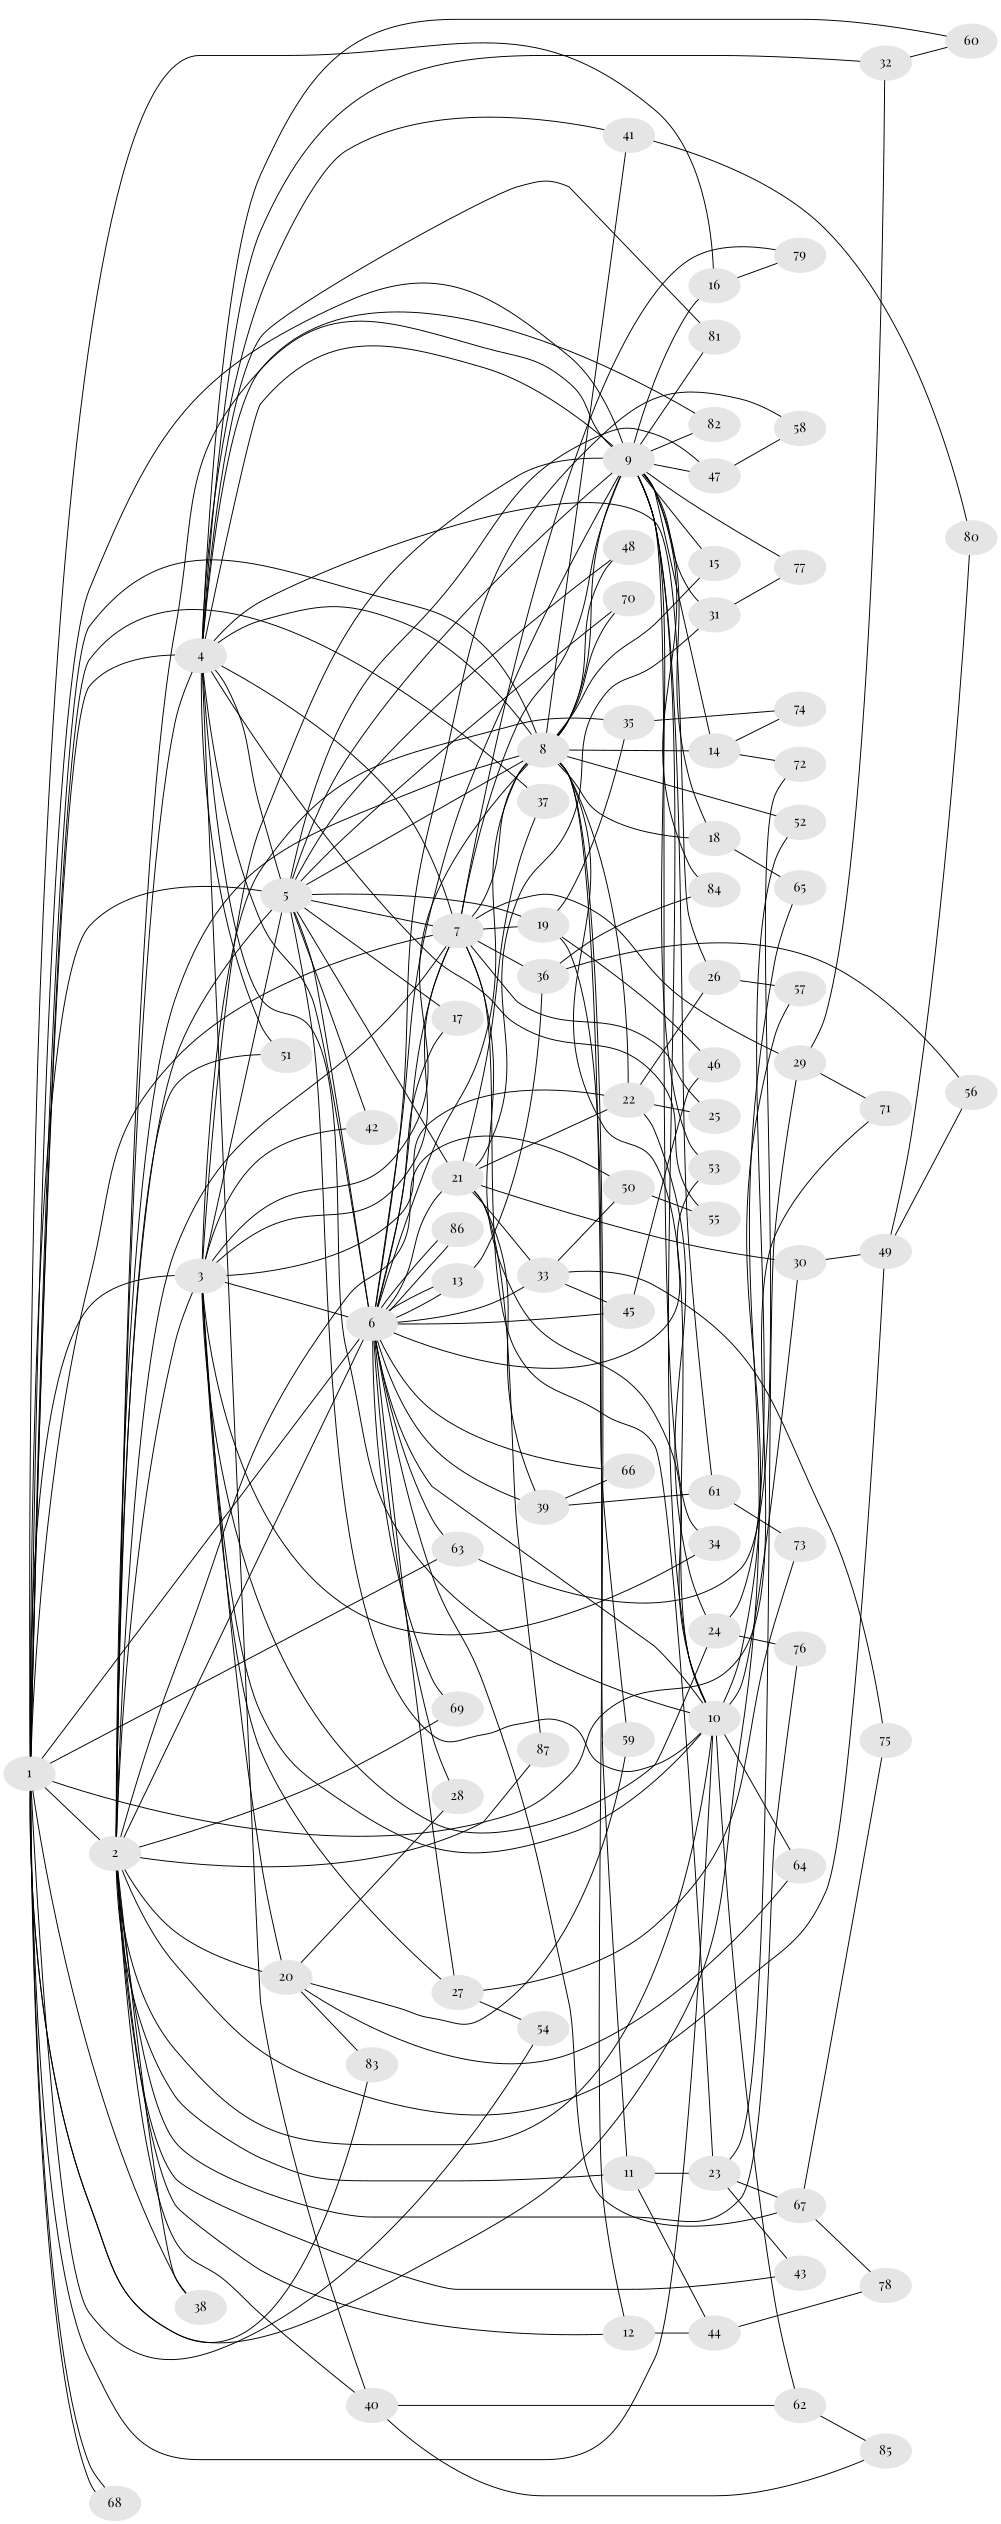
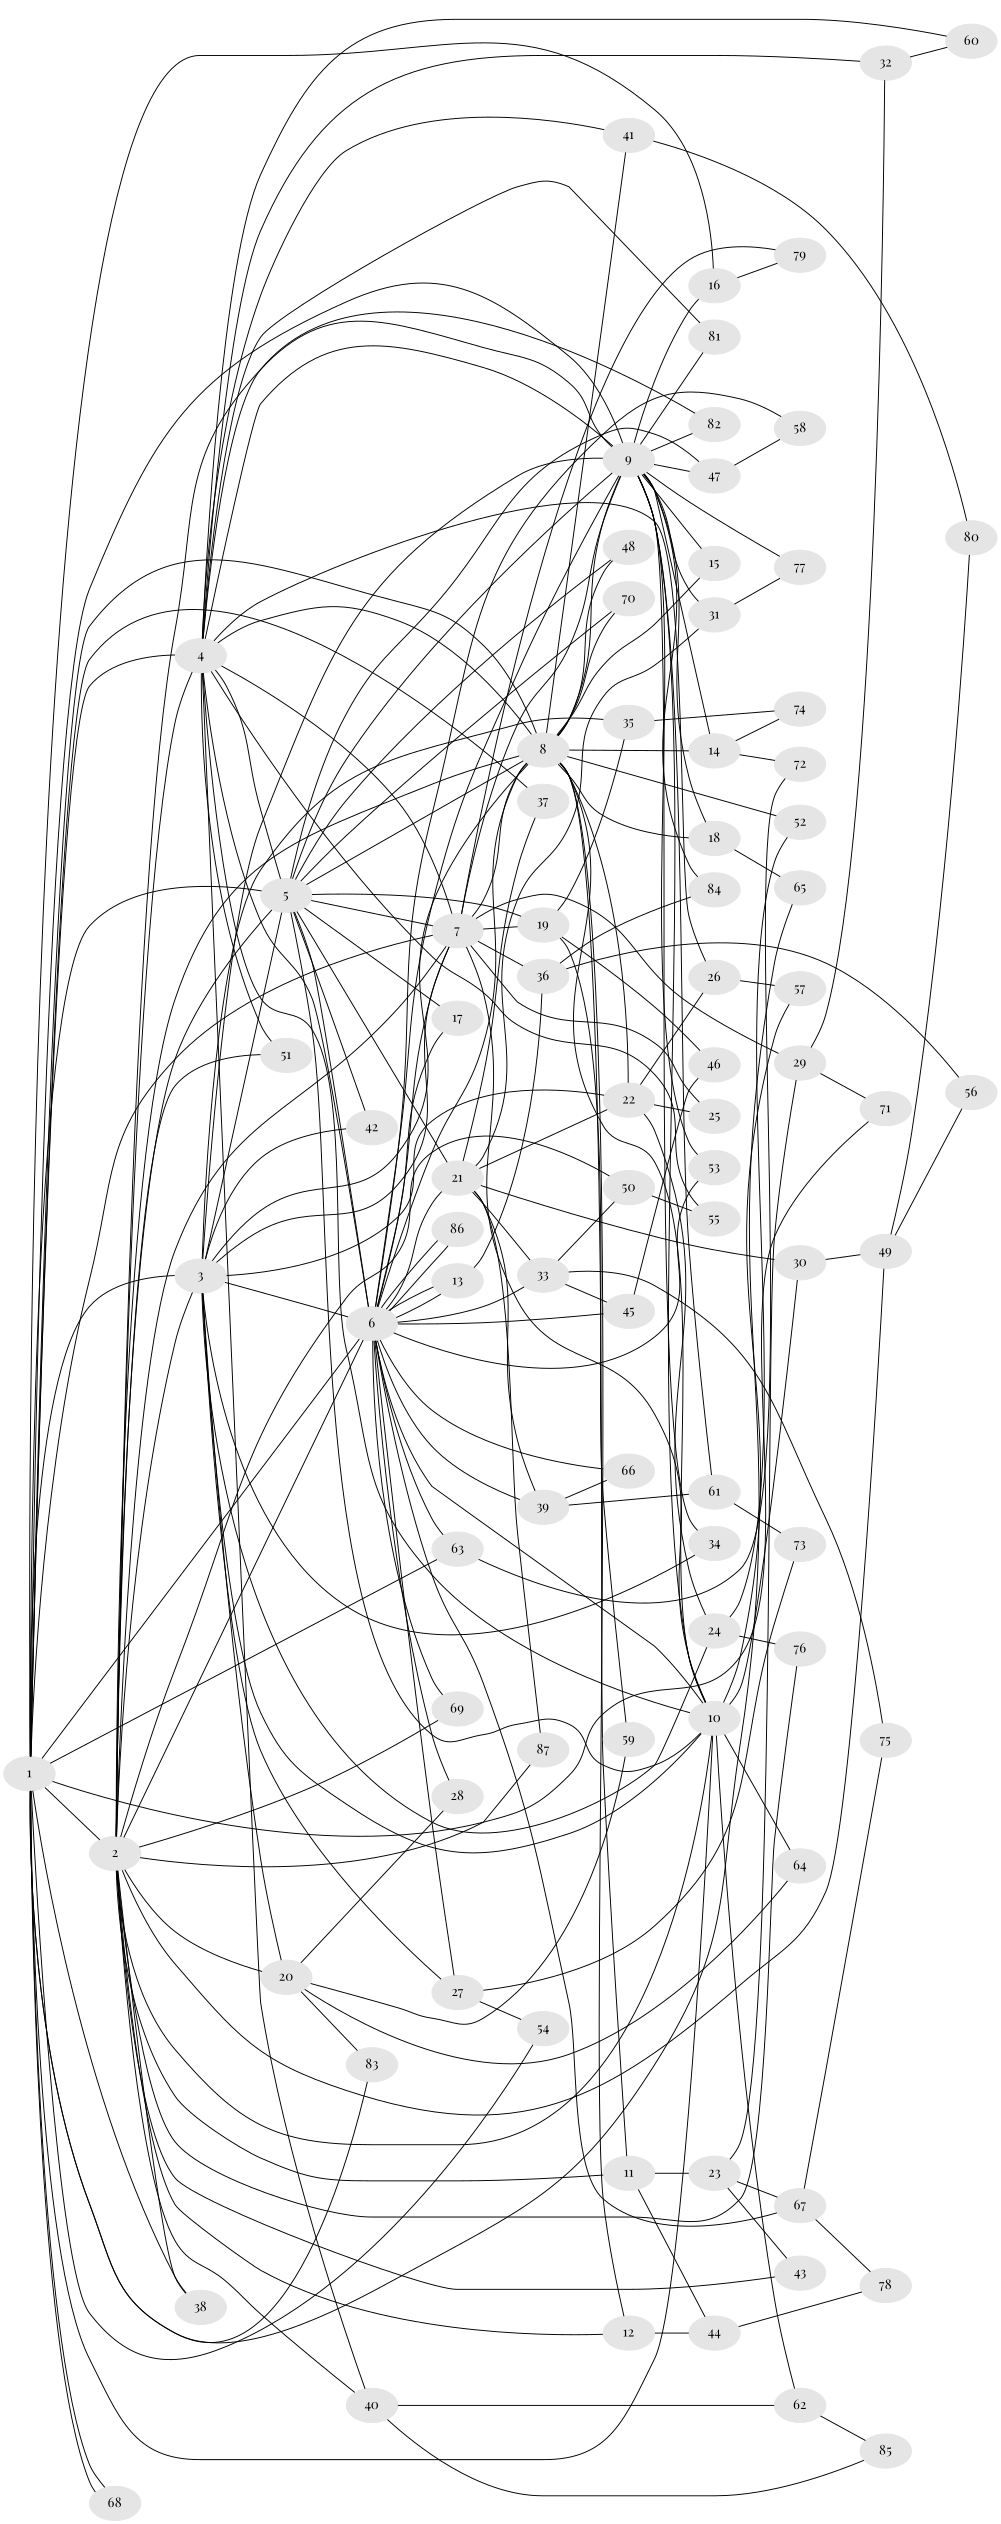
(666, 1510) -> none
